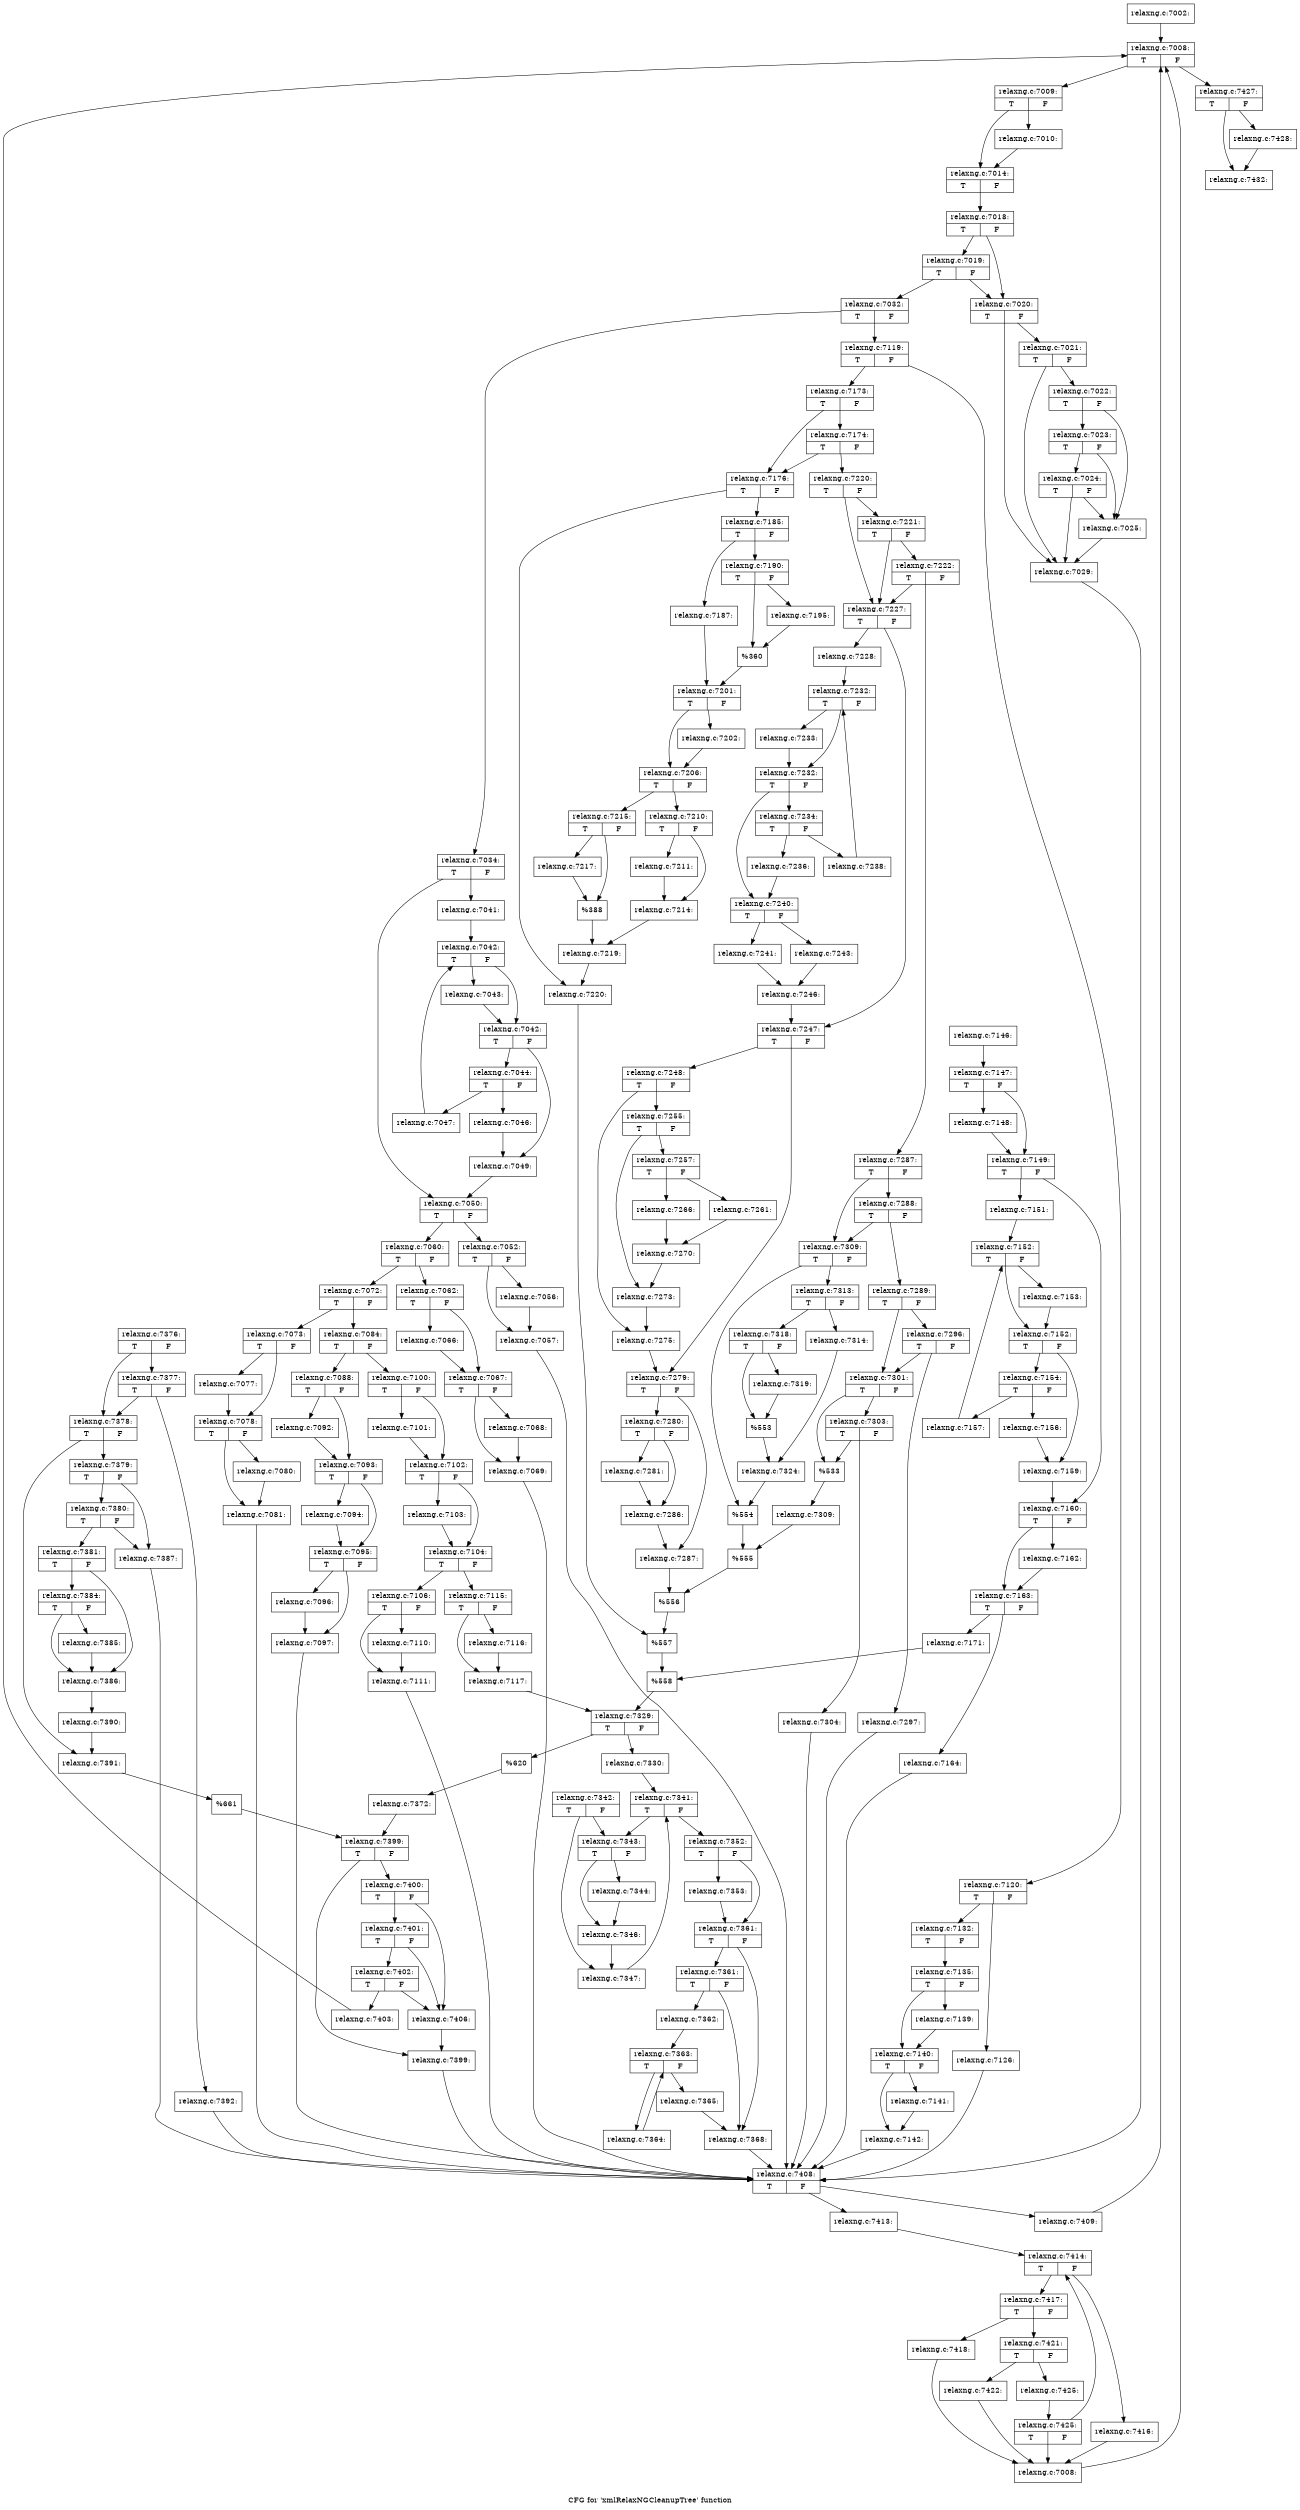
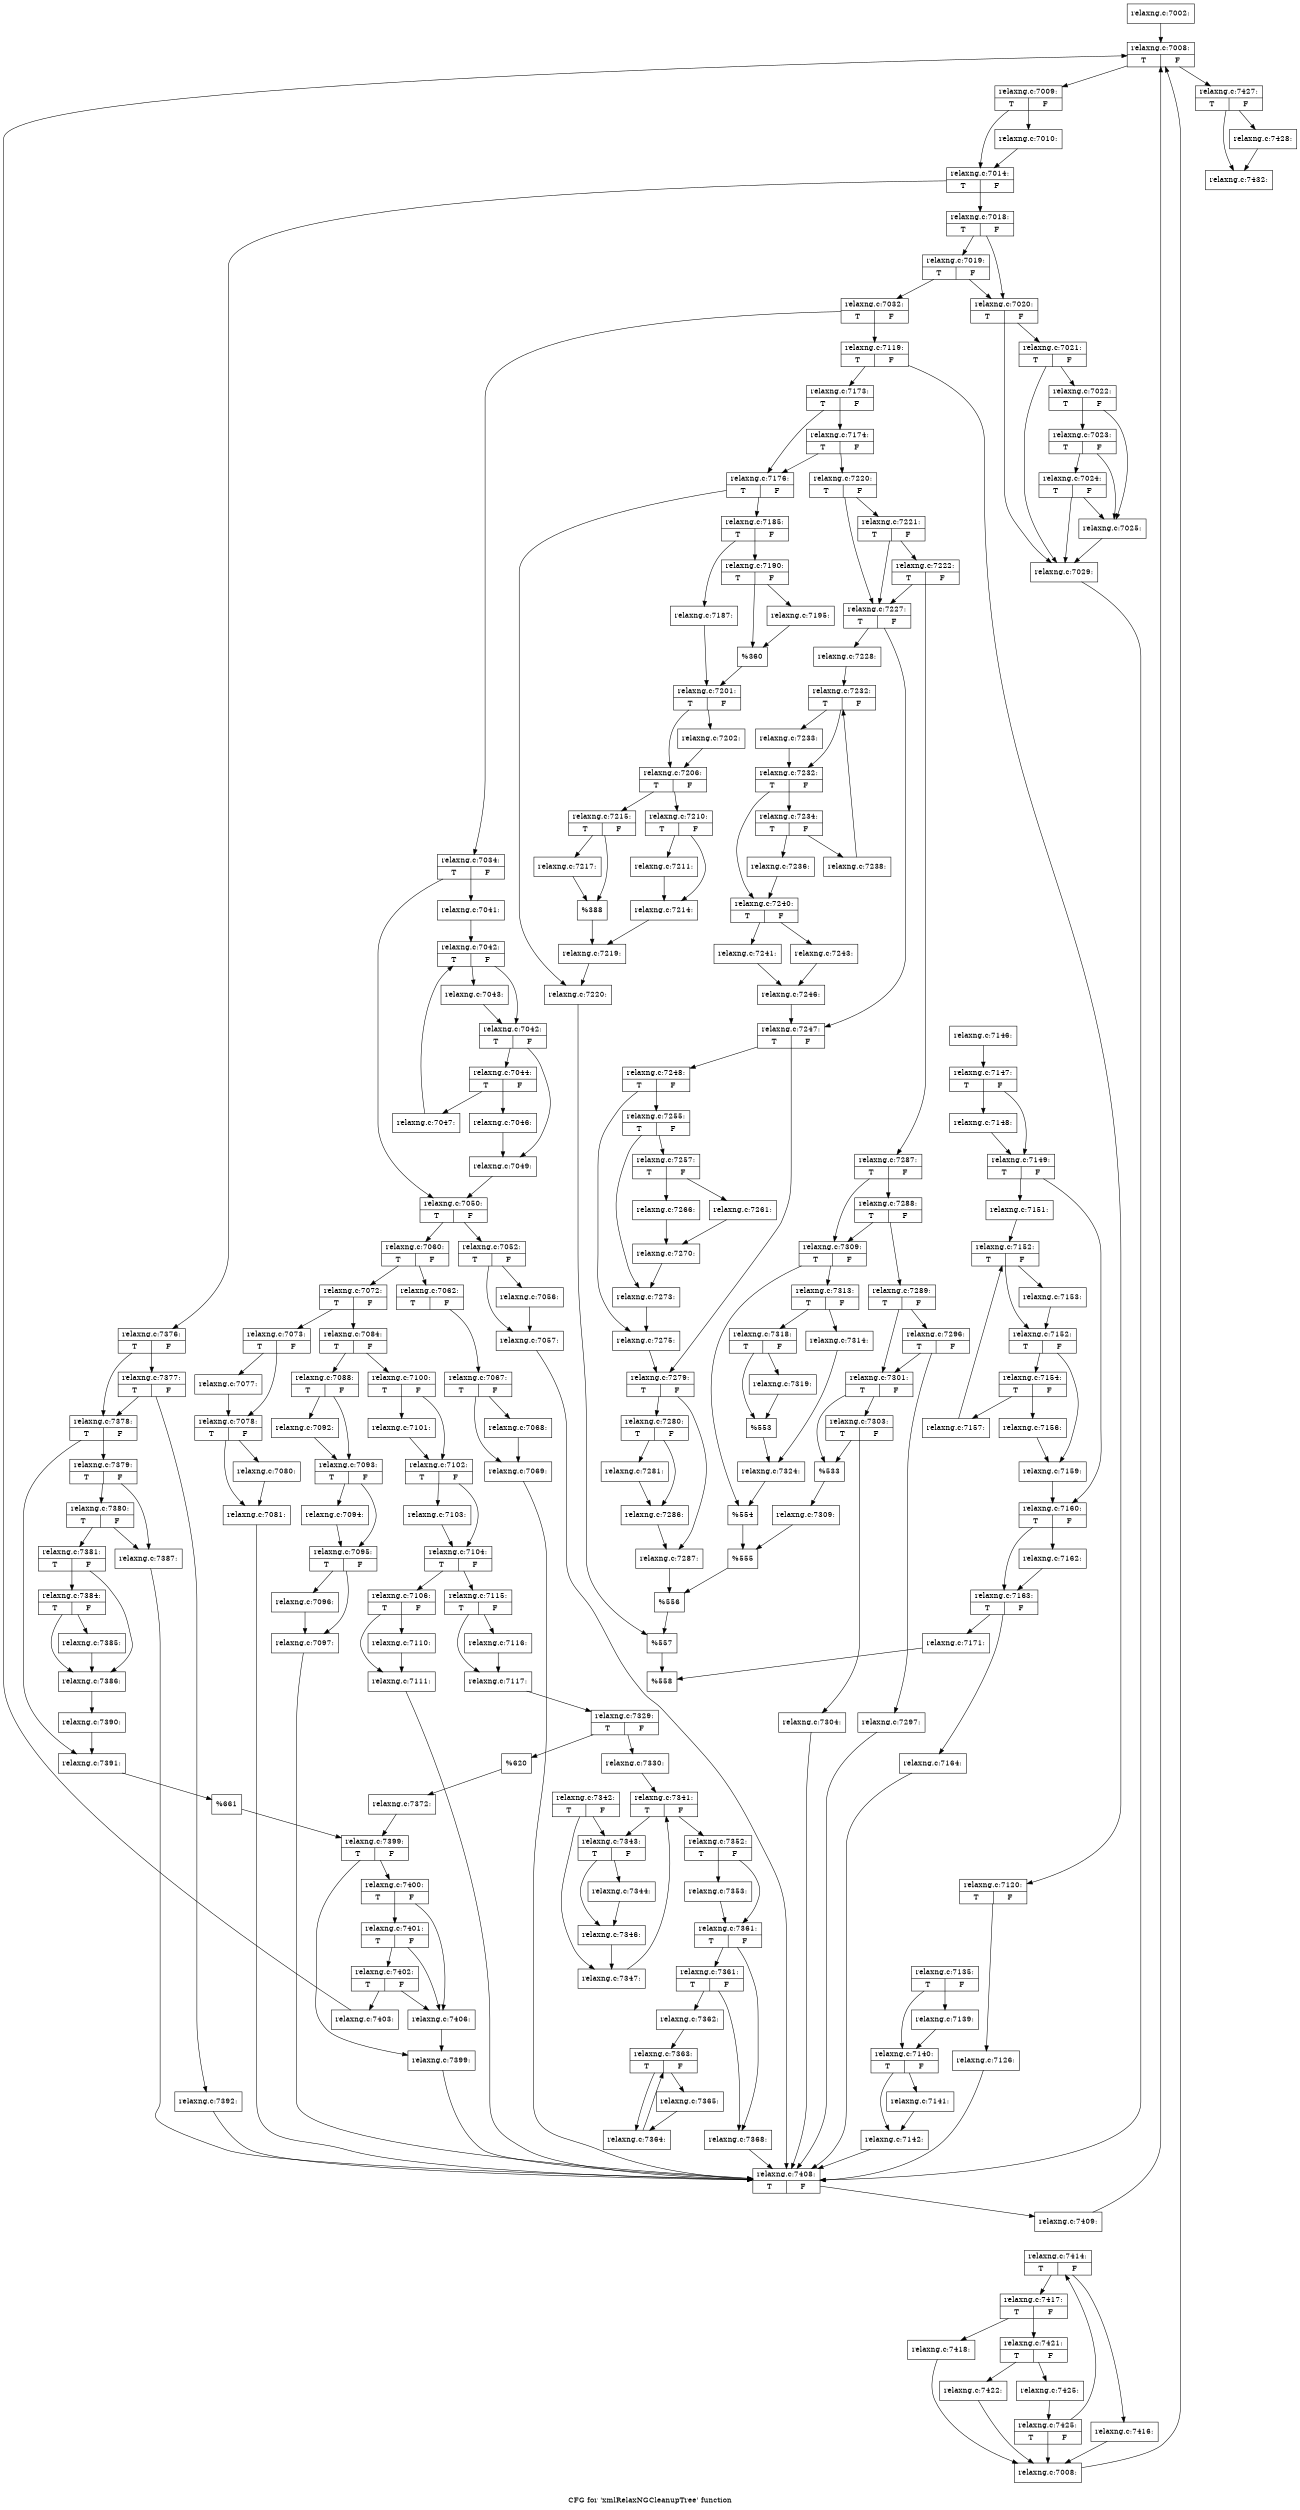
none -> (228, 440)
(430, 1341) -> none
(646, 1700) -> none
(945, 1935) -> none
(712, 2119) -> (666, 2119)
(864, 2222) -> none
